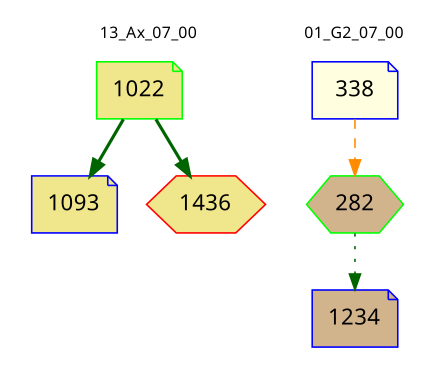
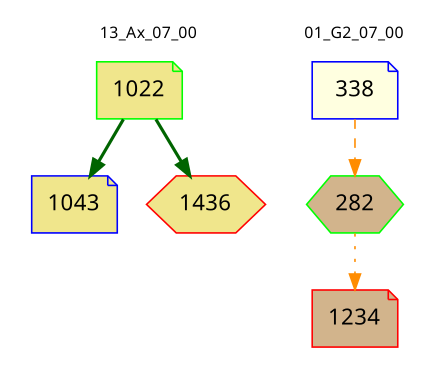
(74, 204) -> (74, 204)
(355, 254) -> (355, 254)
(355, 319) -> (355, 319)
